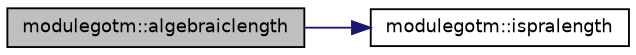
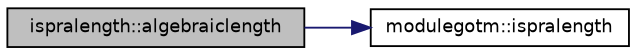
(156, 28) -> (156, 28)
